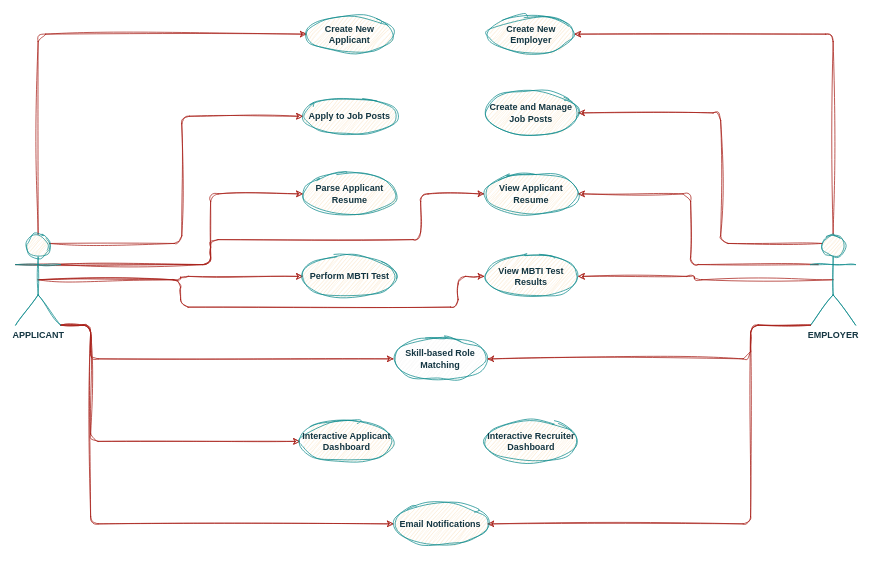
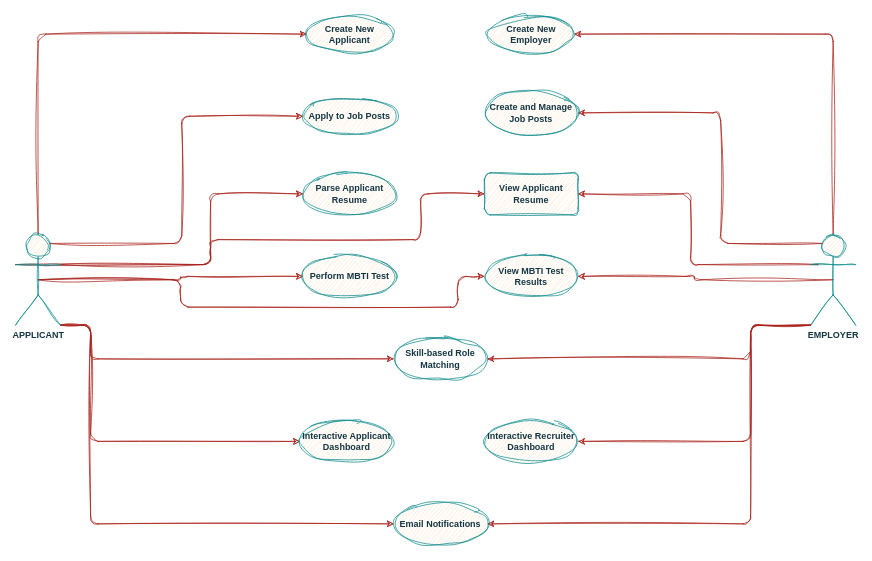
(531, 194) -> (531, 194)
none -> (666, 441)
